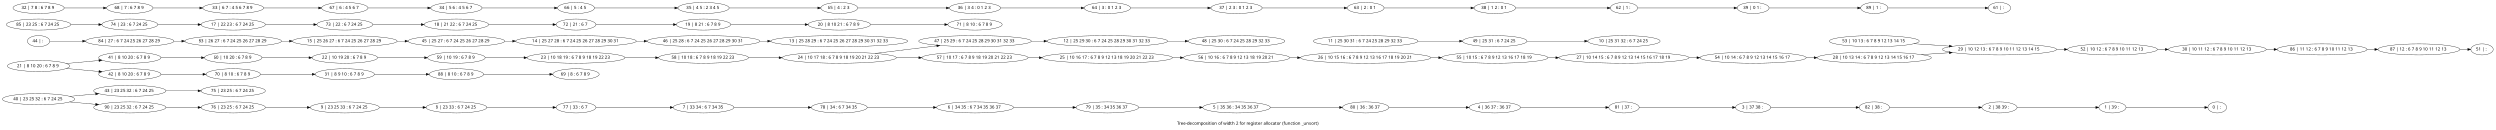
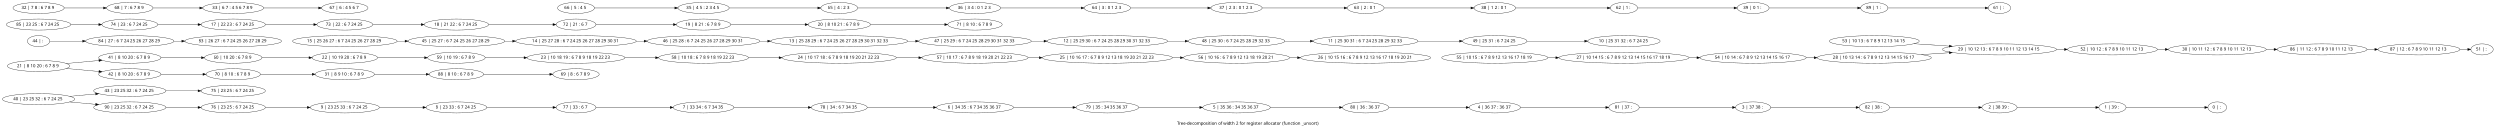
(456, 8) -> none
(286, 41) -> none
none -> (1298, 41)
(906, 50) -> (912, 41)
(1435, 58) -> none
